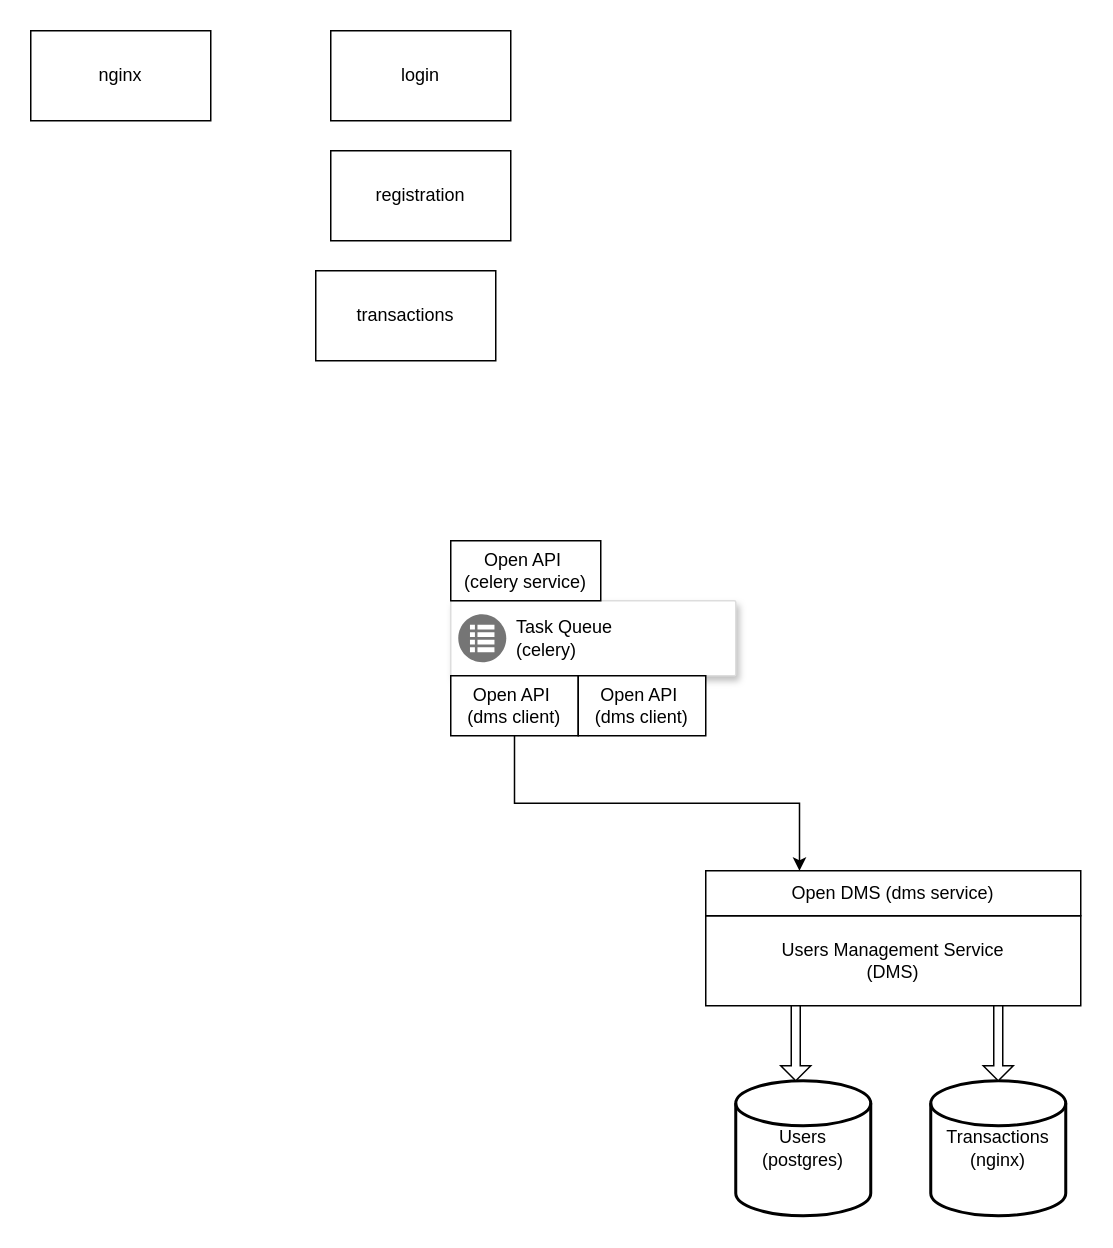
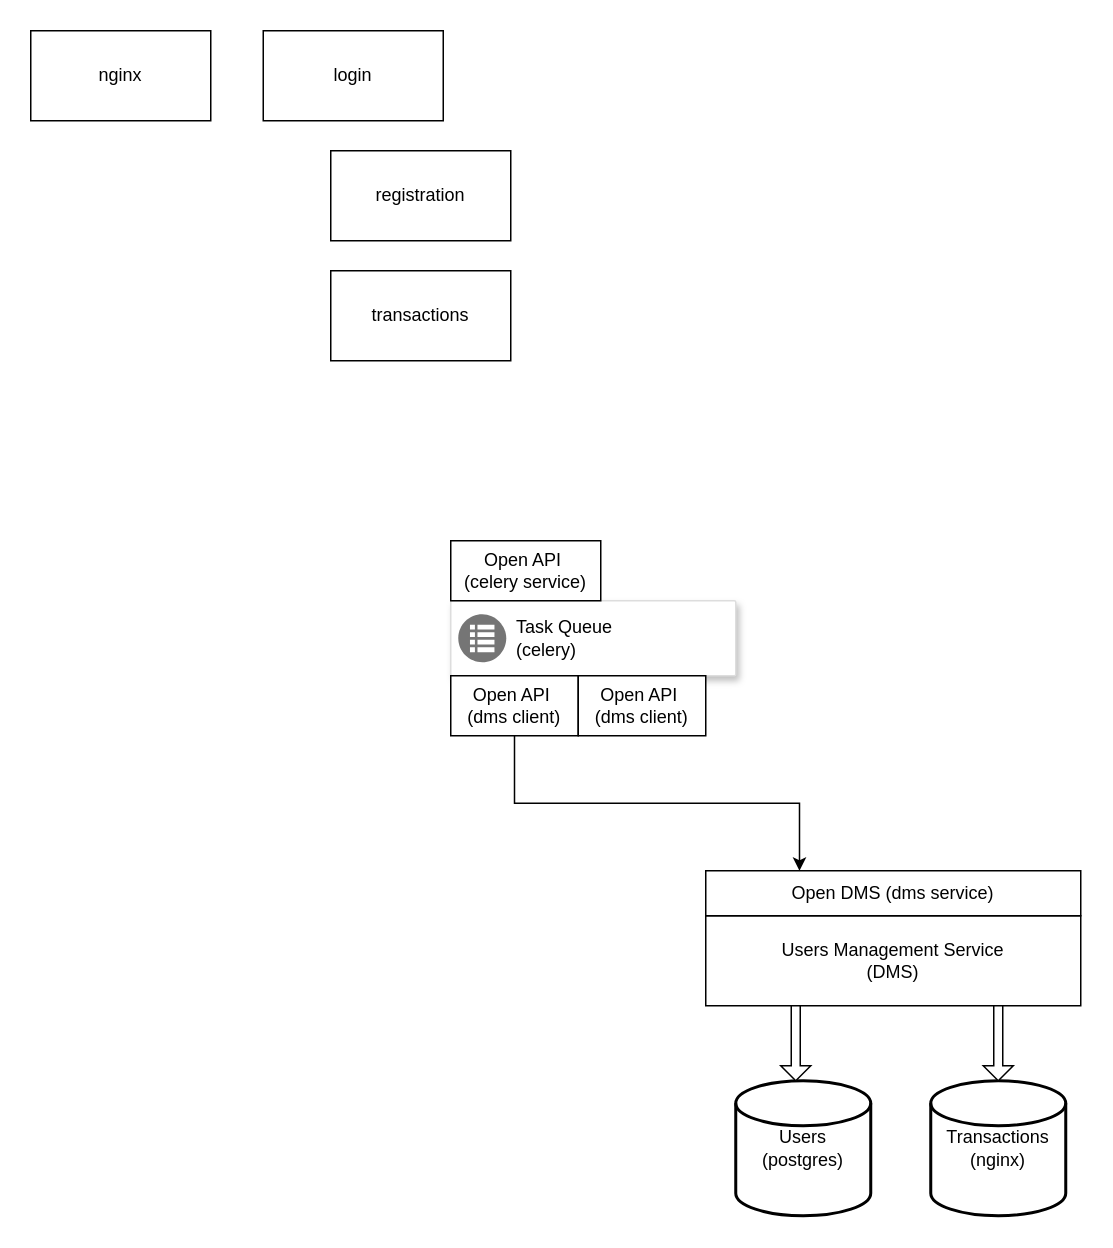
(421, 76) -> (353, 76)
(406, 316) -> (421, 316)
